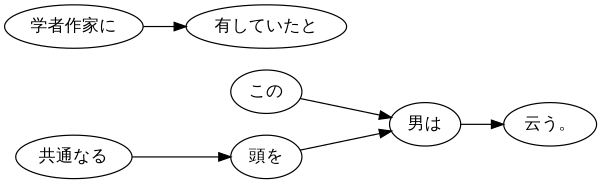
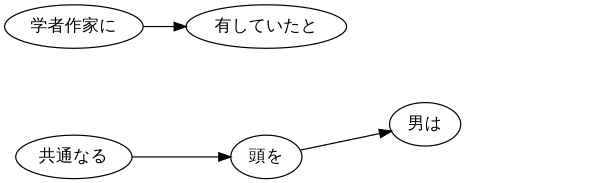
(266, 92) -> none
(550, 124) -> none
